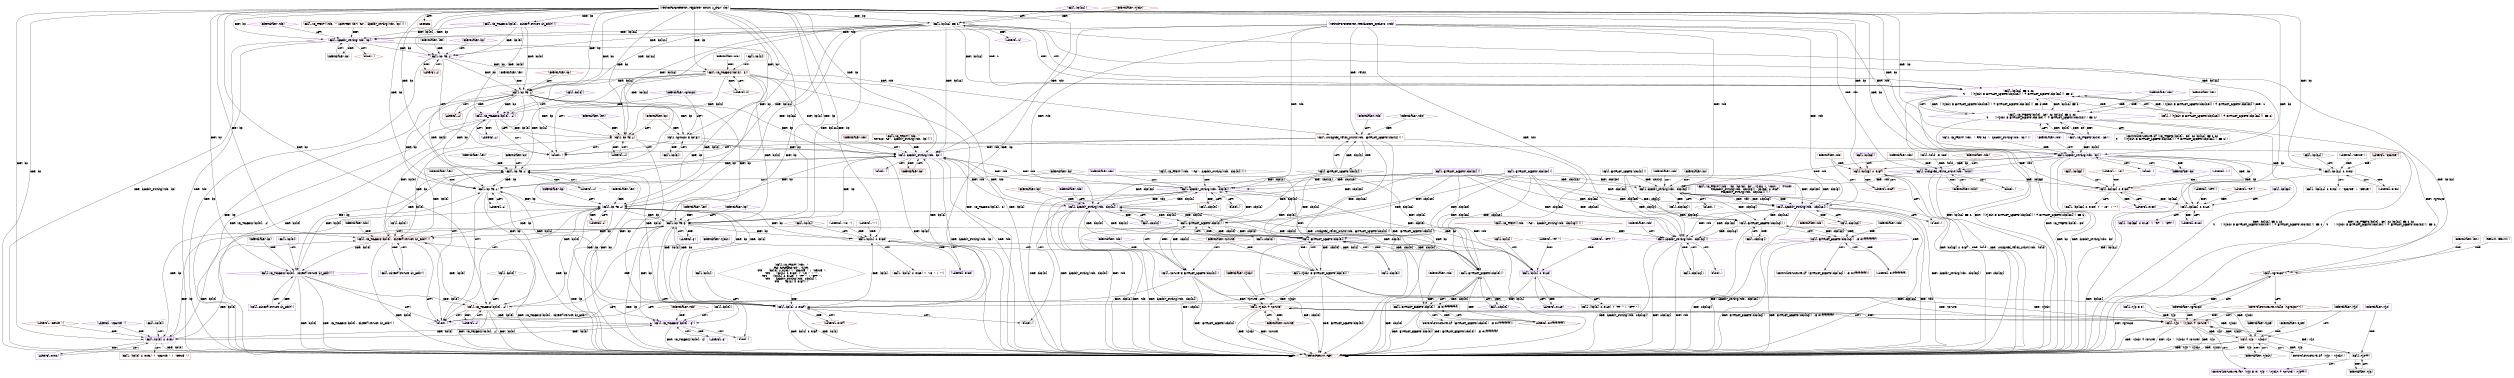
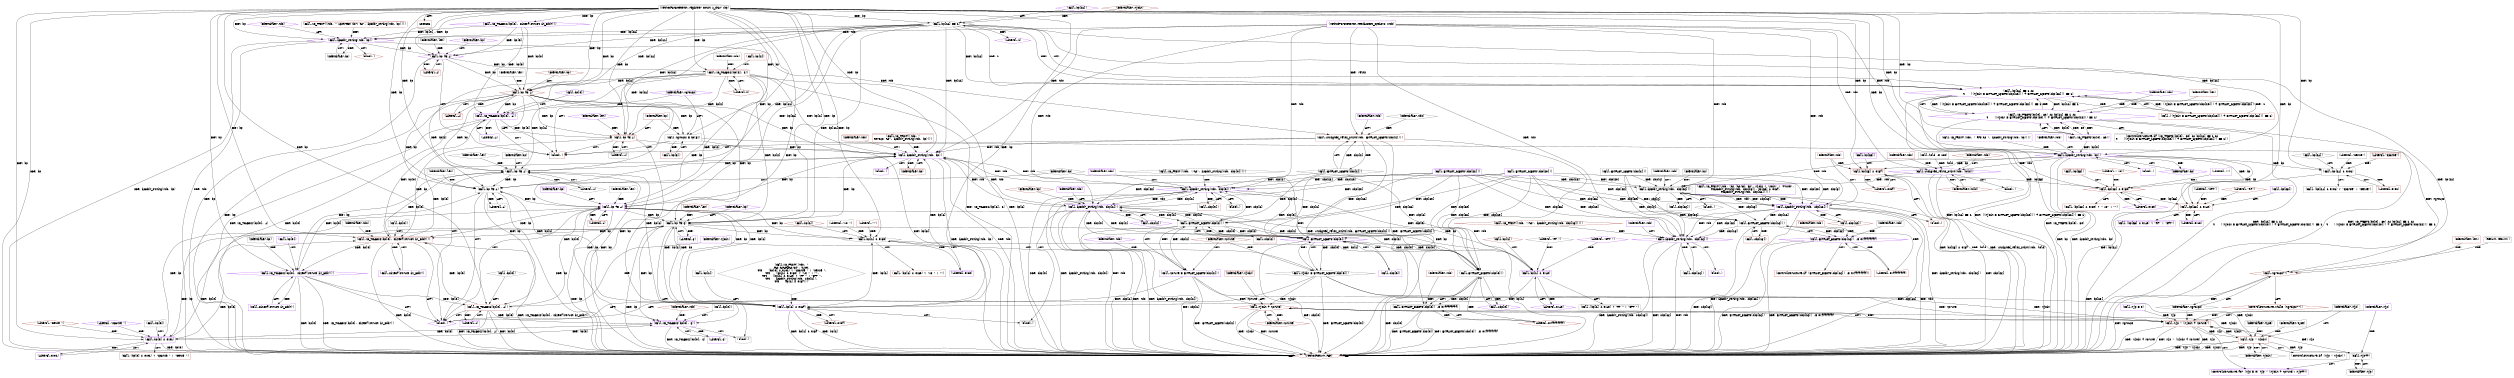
(1467, 324) -> none
